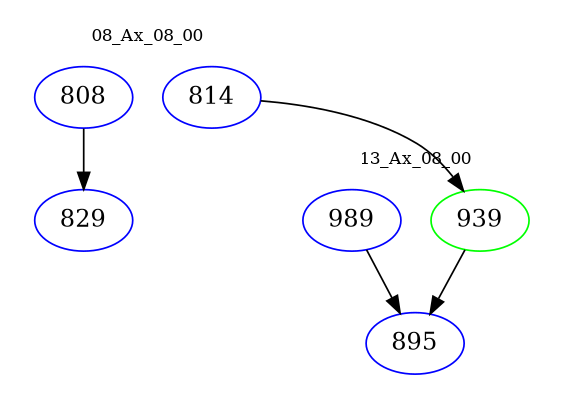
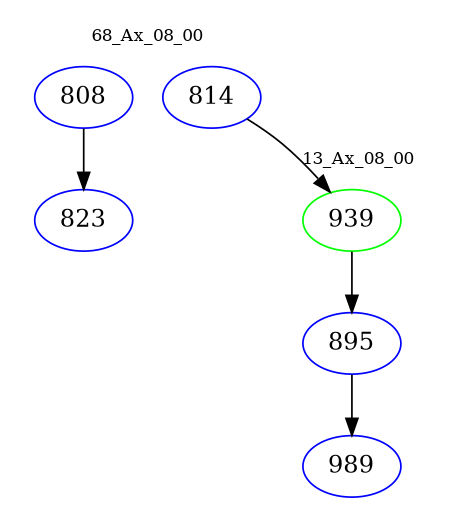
(148, 37) -> (148, 37)
(84, 220) -> (84, 220)
(379, 274) -> (352, 396)
